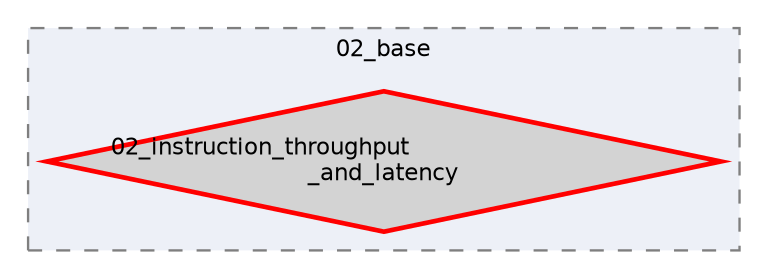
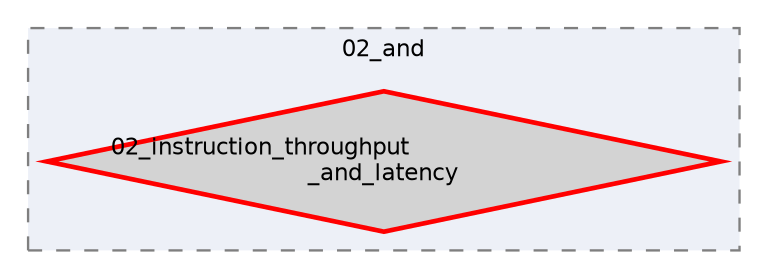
(384, 50) -> (384, 50)
